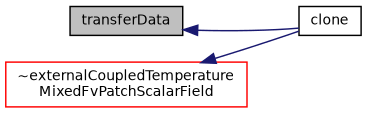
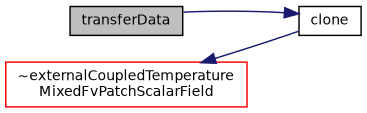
(248, 31) -> (234, 11)
